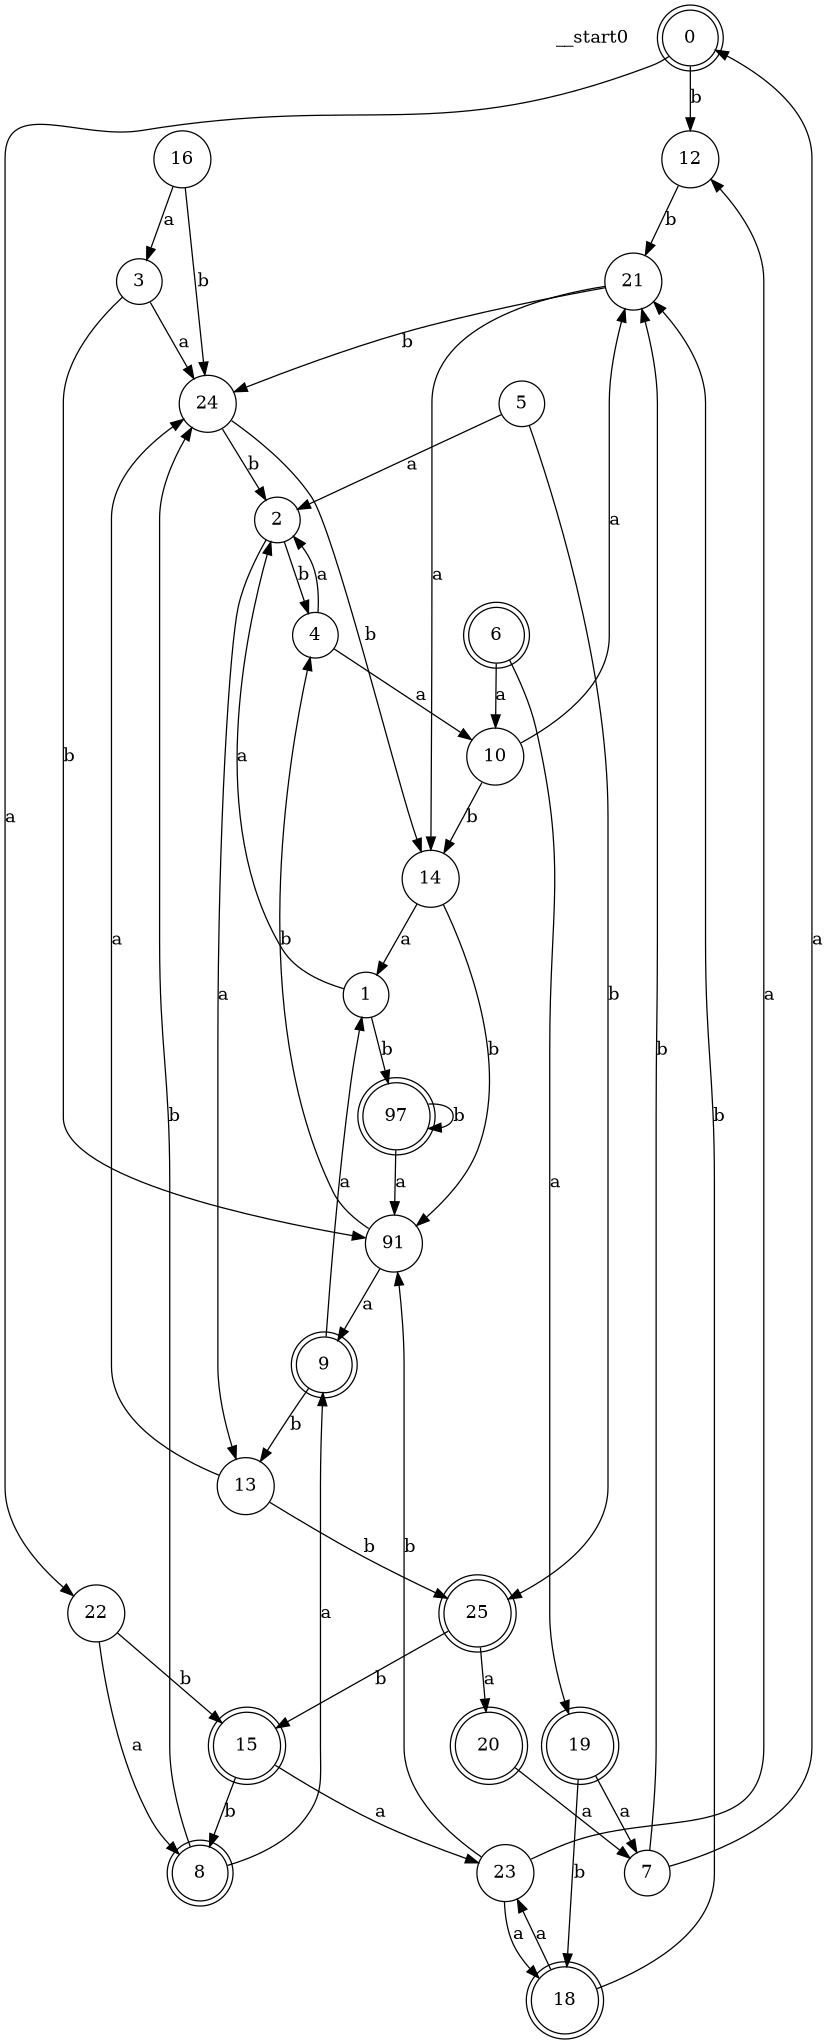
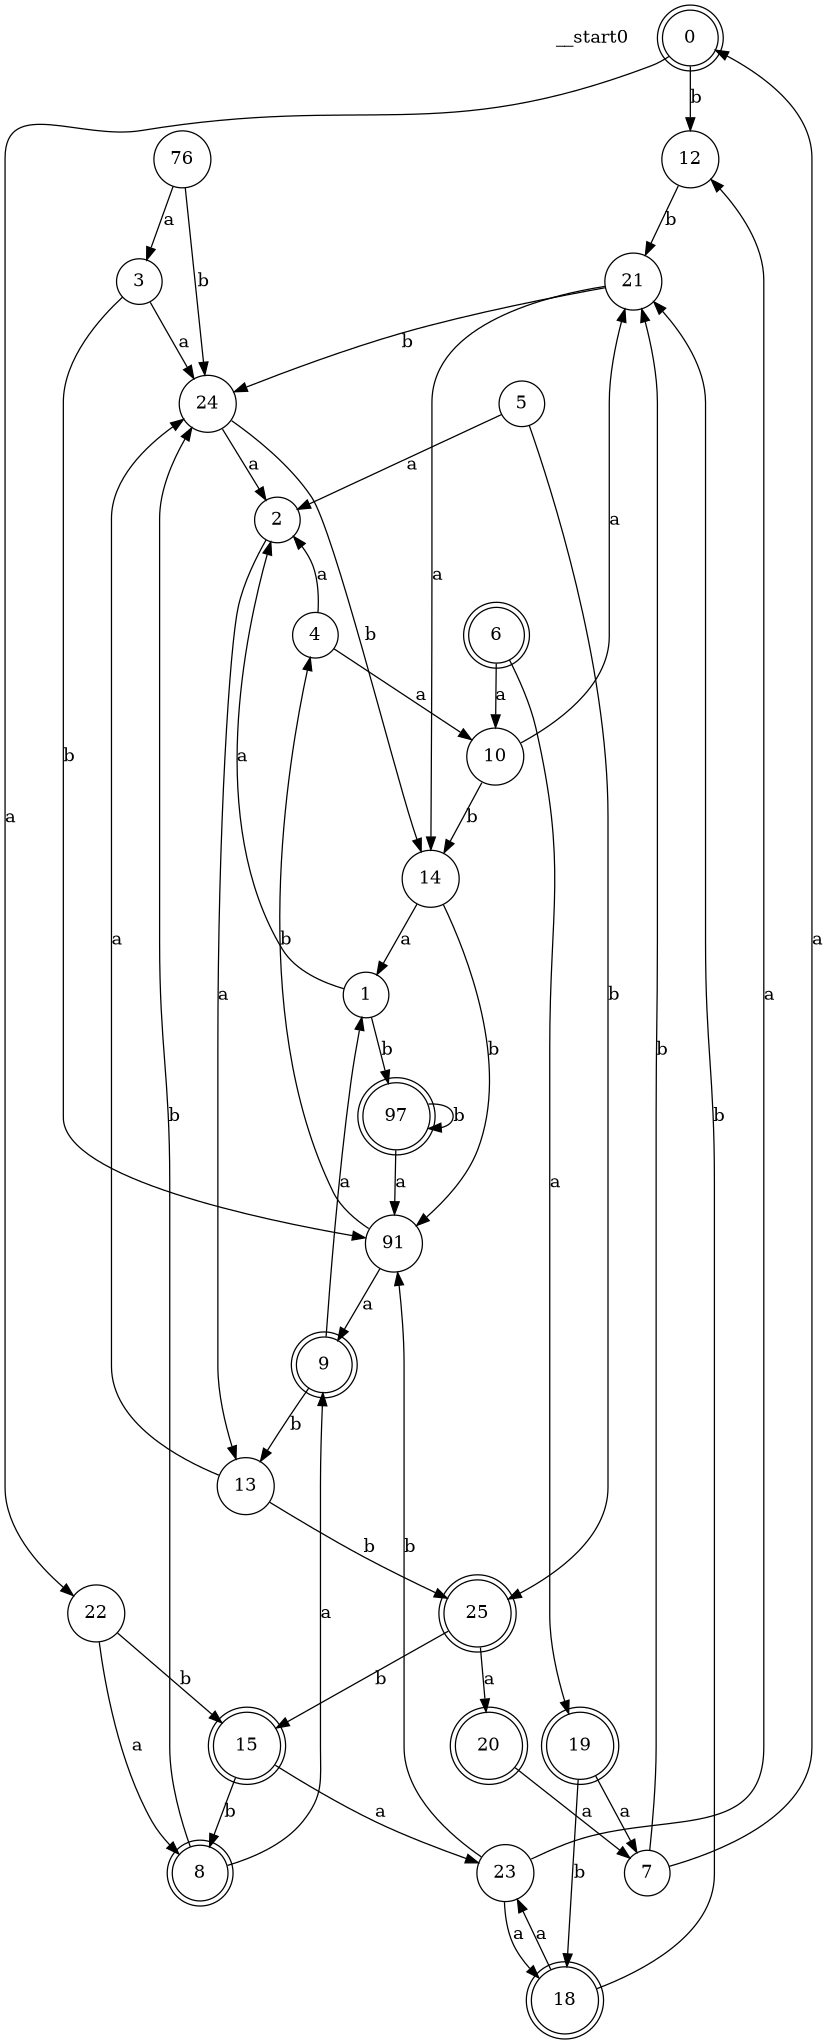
(182, 159) -> (182, 159)
(254, 465) -> (254, 465)
(294, 572) -> none
